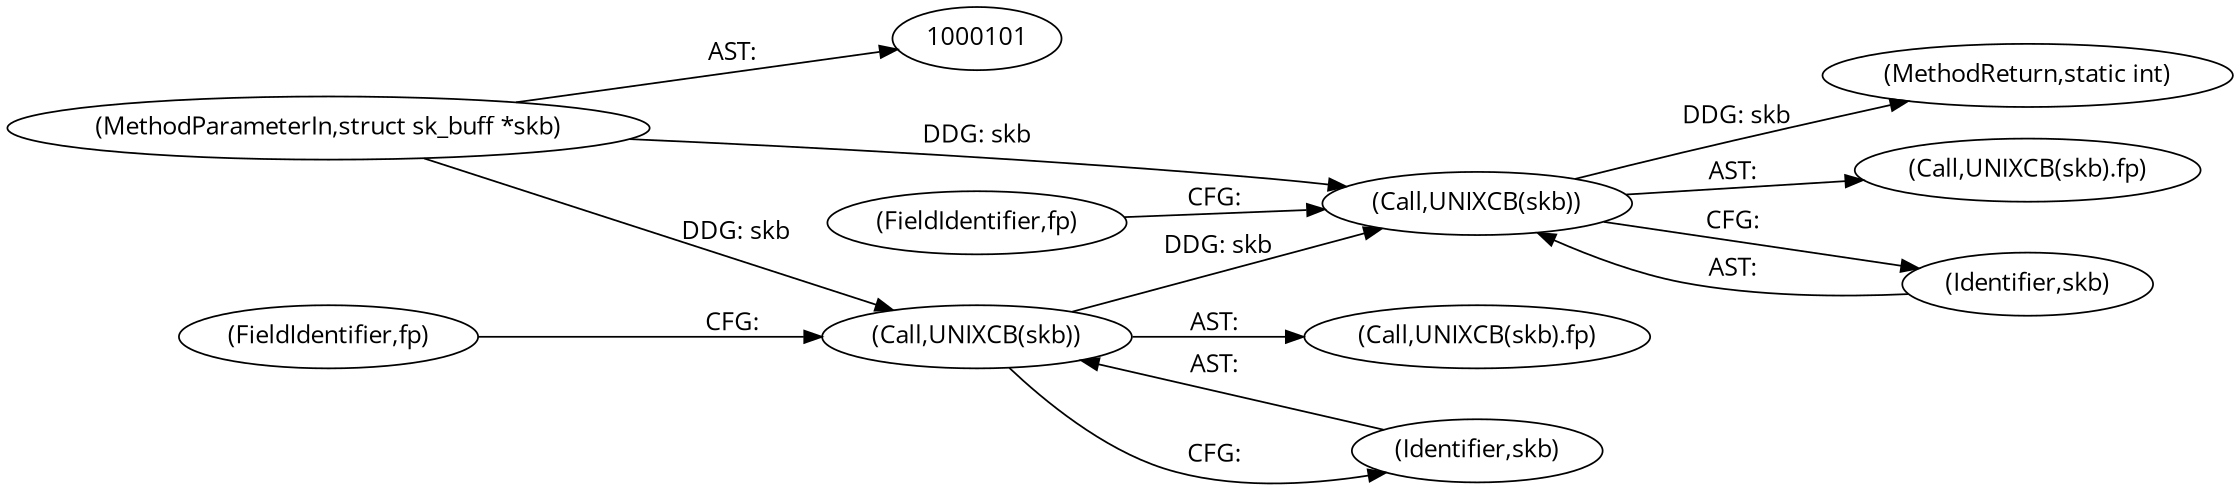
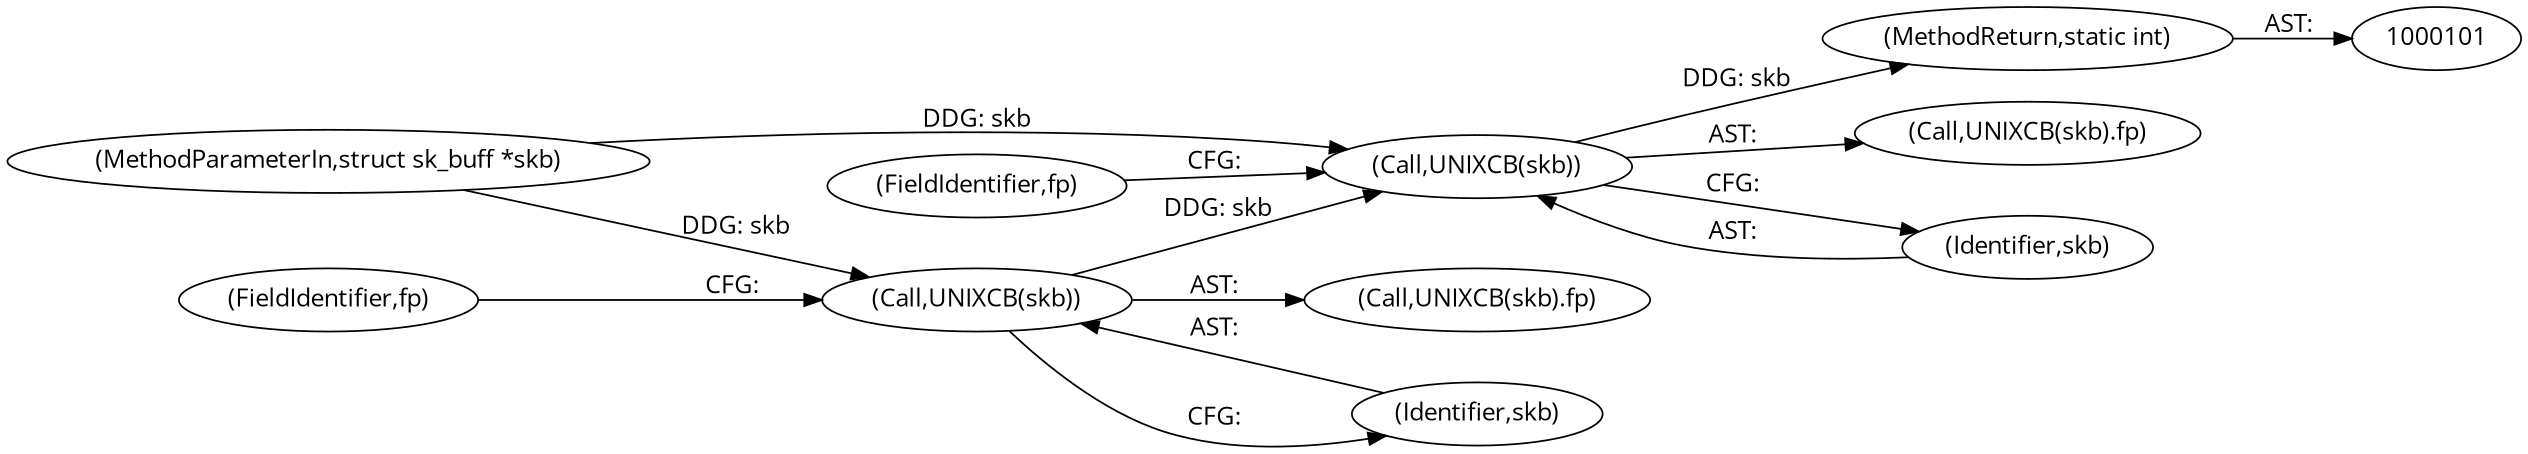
(698, 77) -> (2284, 39)
